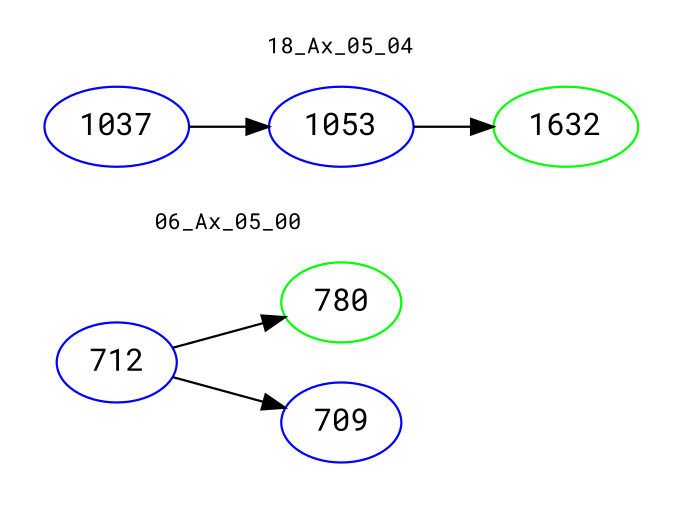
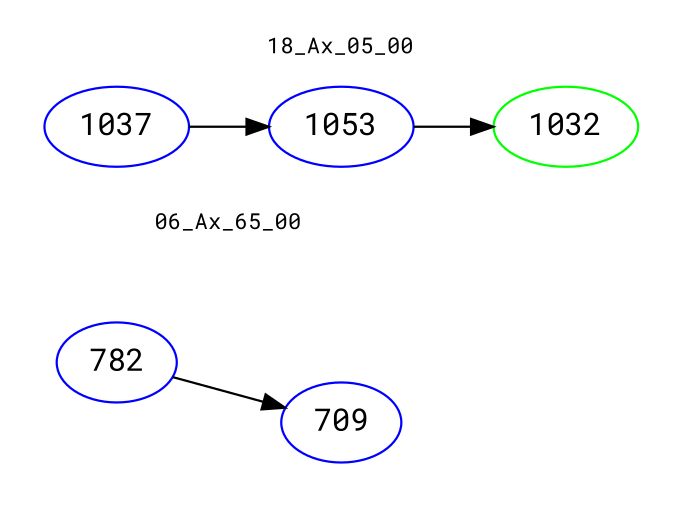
(341, 48) -> (341, 48)
(566, 127) -> (566, 127)
(229, 223) -> (229, 223)
(341, 302) -> none
(117, 362) -> (117, 362)
